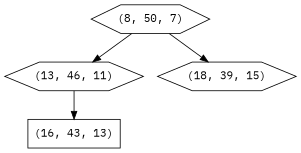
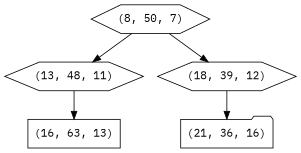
(74, 76) -> (74, 76)
(227, 76) -> (227, 76)
(74, 134) -> (74, 134)
none -> (227, 134)
